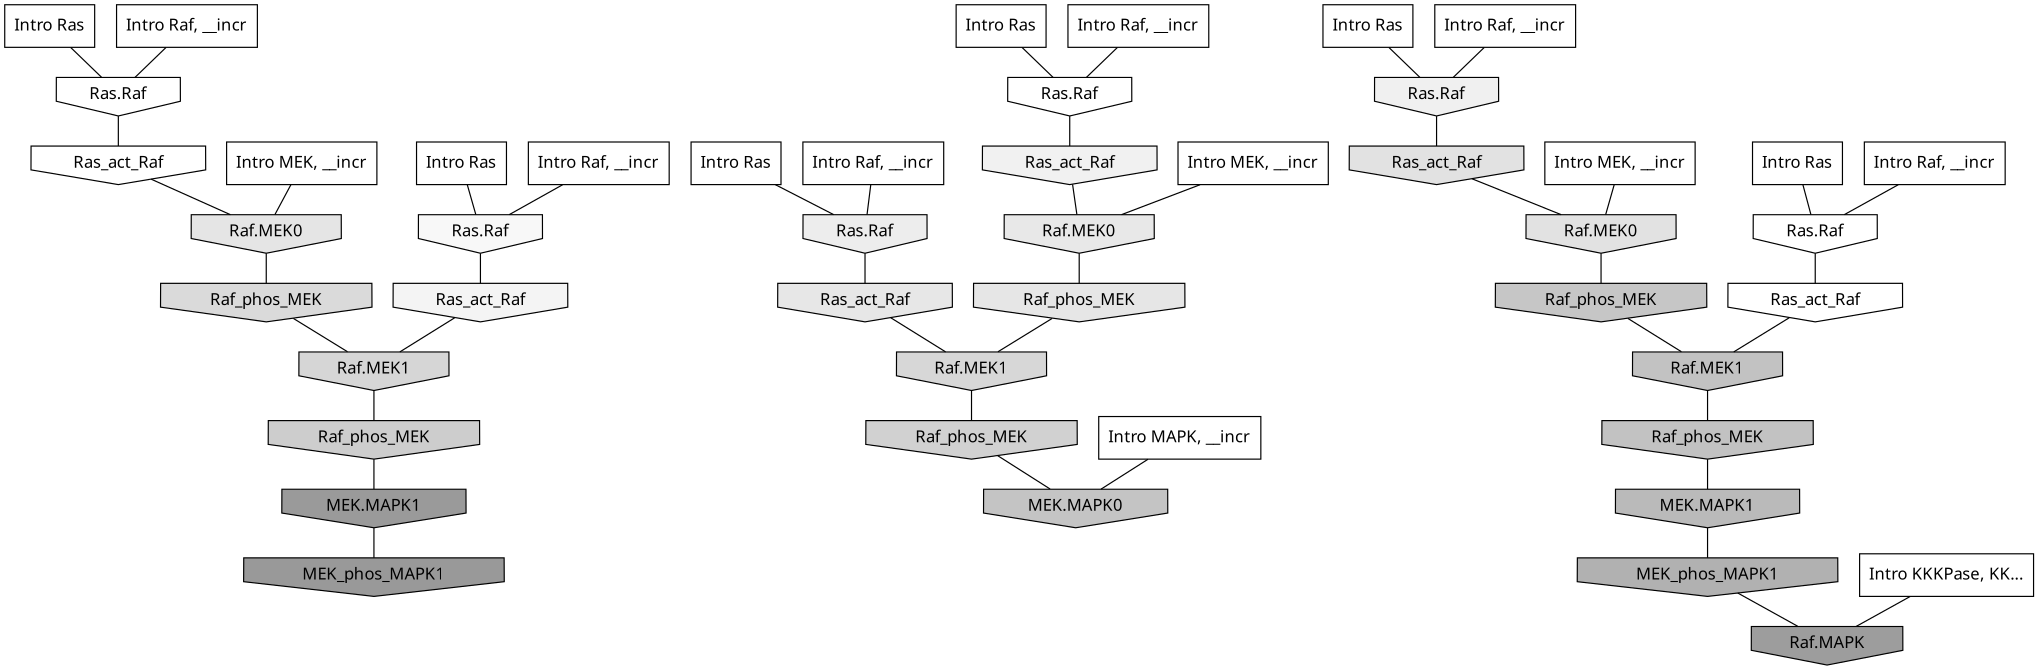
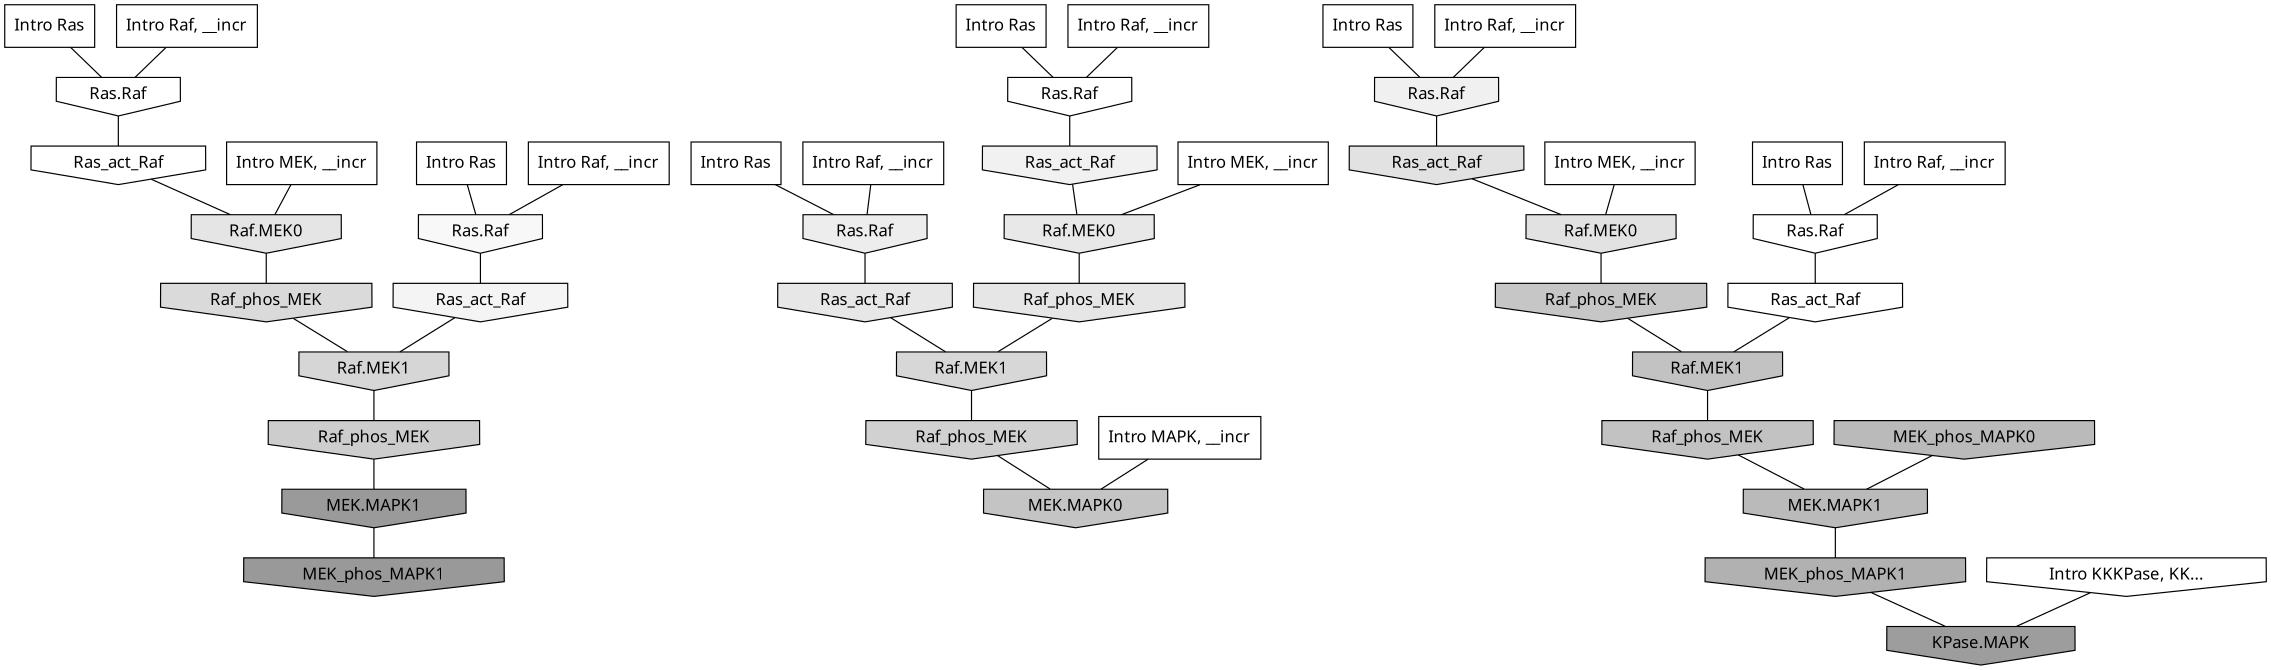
none -> (1964, 438)
(1947, 575) -> (2126, 575)
(1827, 644) -> (1981, 644)
